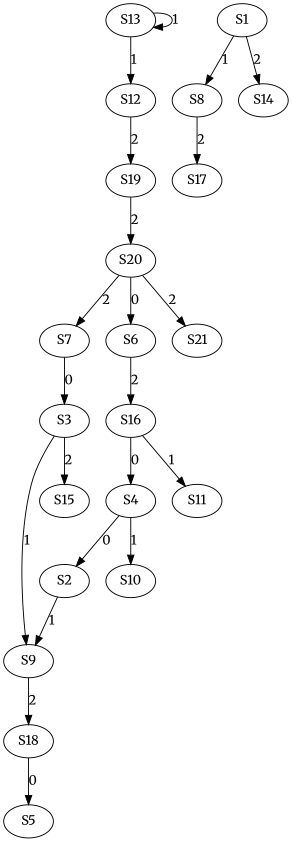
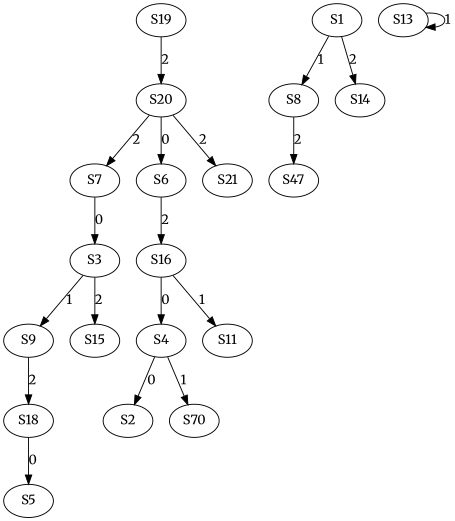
(131, 100) -> none
(197, 180) -> (294, 180)
(131, 581) -> (194, 421)
(48, 617) -> none
